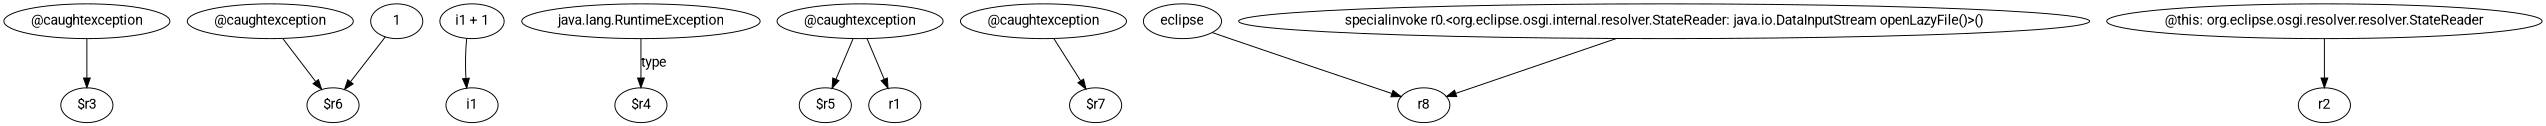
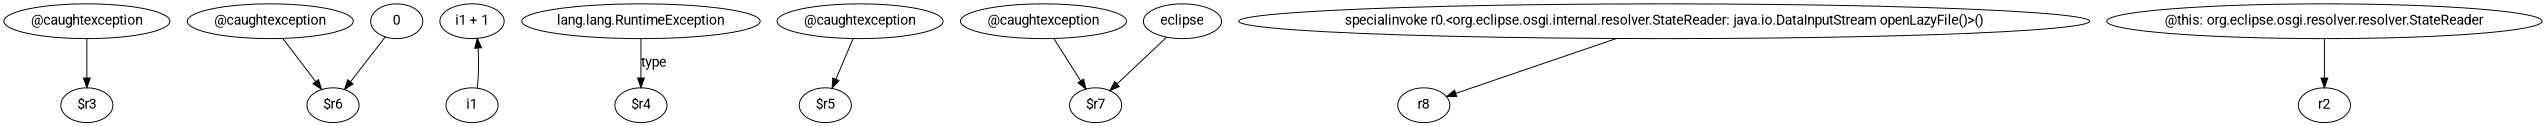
(397, 21) -> (397, 21)
(641, 21) -> (641, 21)
(466, 58) -> (478, 68)
(1302, 63) -> (1142, 61)
(895, 105) -> none
